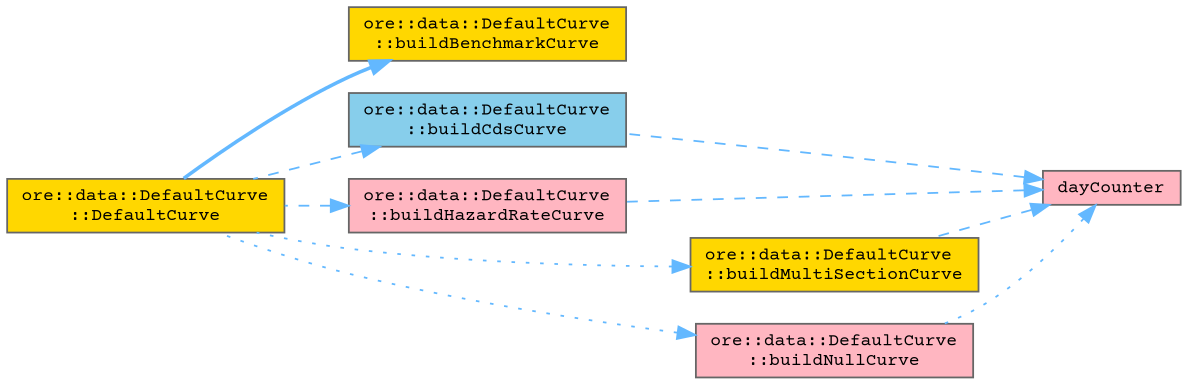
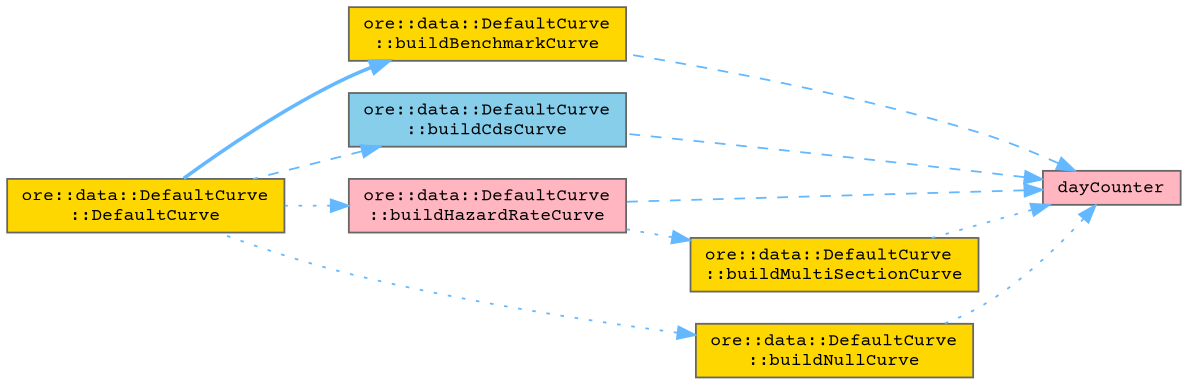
none -> (846, 97)
(308, 206) -> (308, 206)
(982, 224) -> (982, 224)
(464, 259) -> (649, 233)
(835, 351) -> (835, 351)
